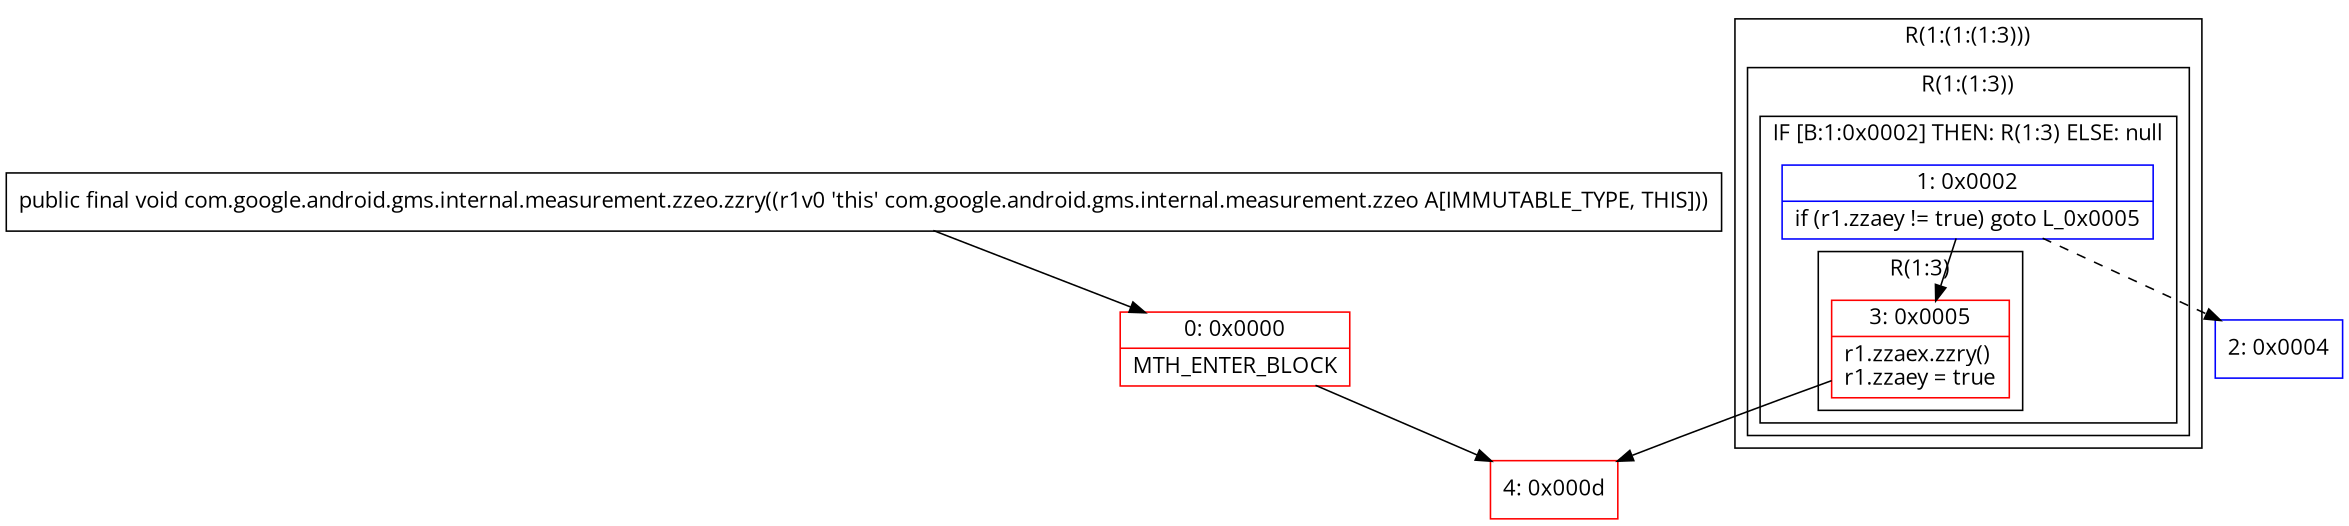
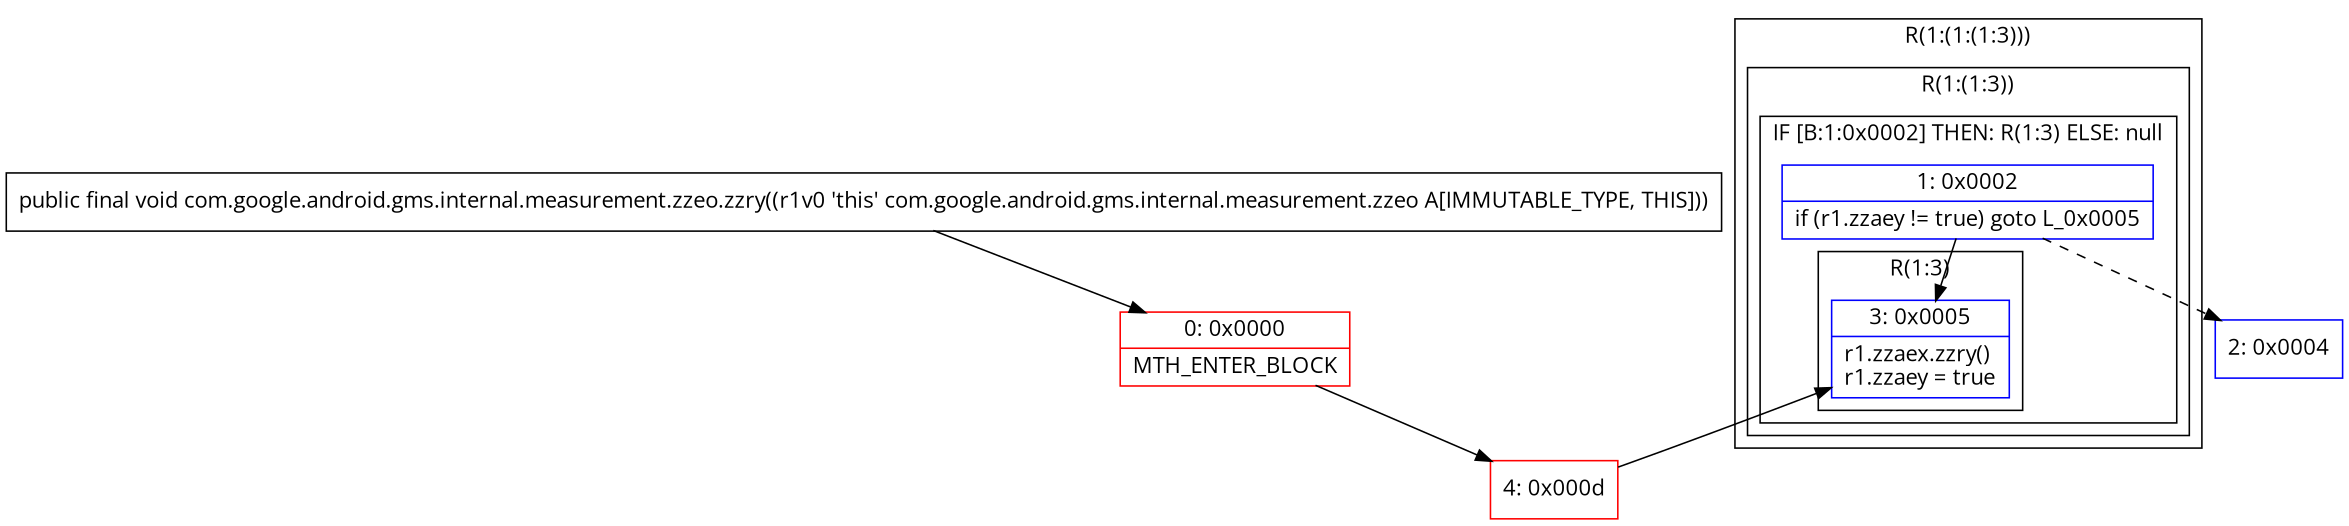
(1920, 349) -> (1920, 349)
(1722, 421) -> (1717, 431)
